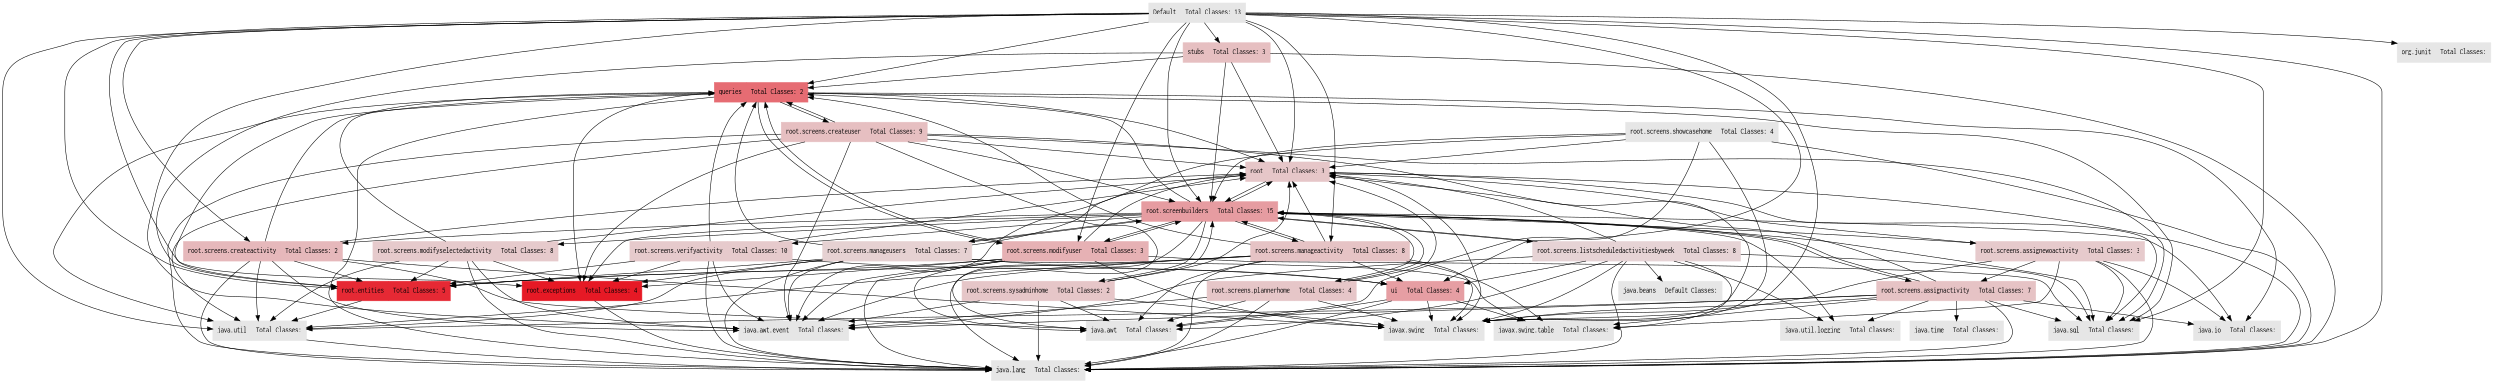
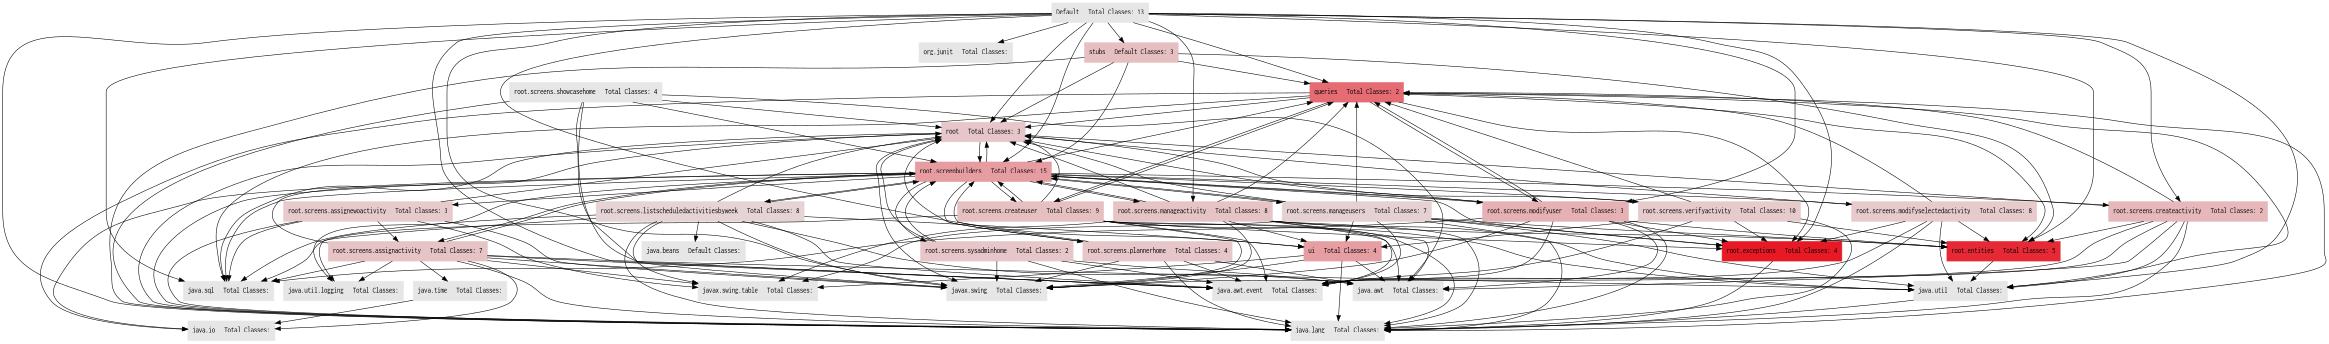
(1239, 52) -> (1144, 52)
none -> (1001, 190)
(2162, 281) -> (350, 311)
